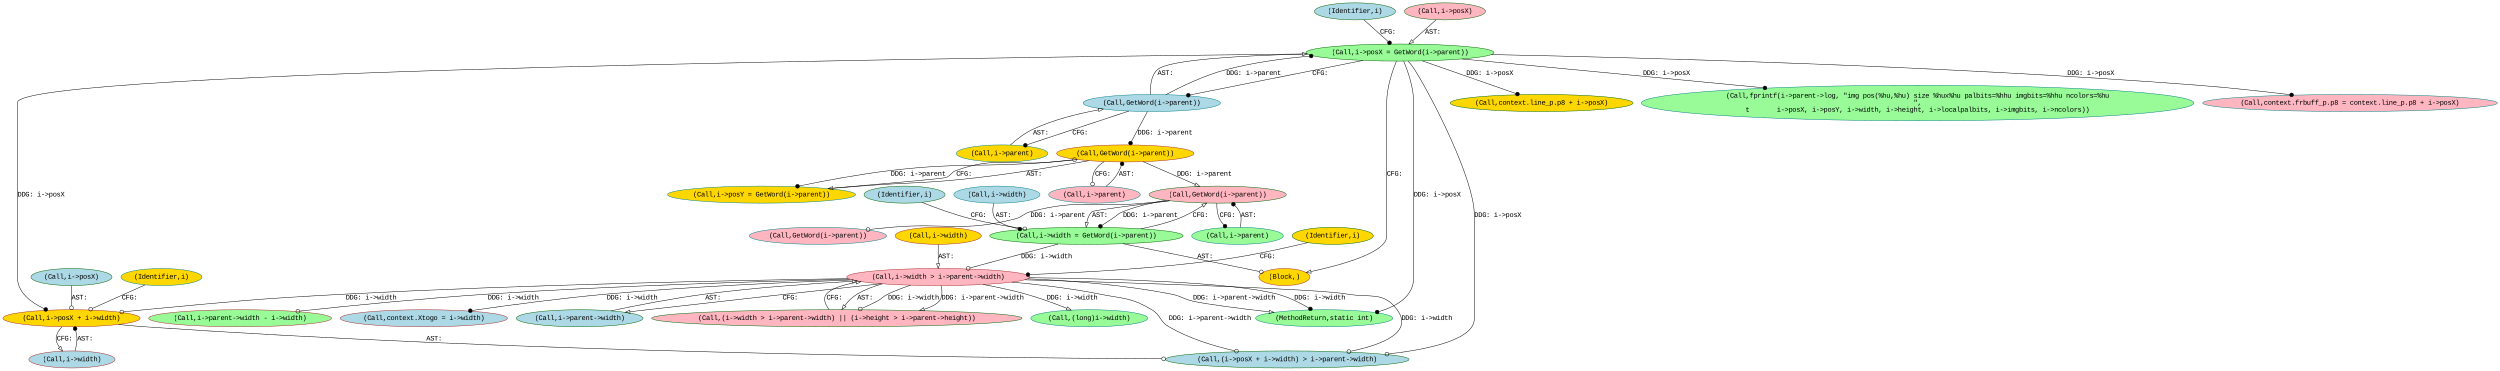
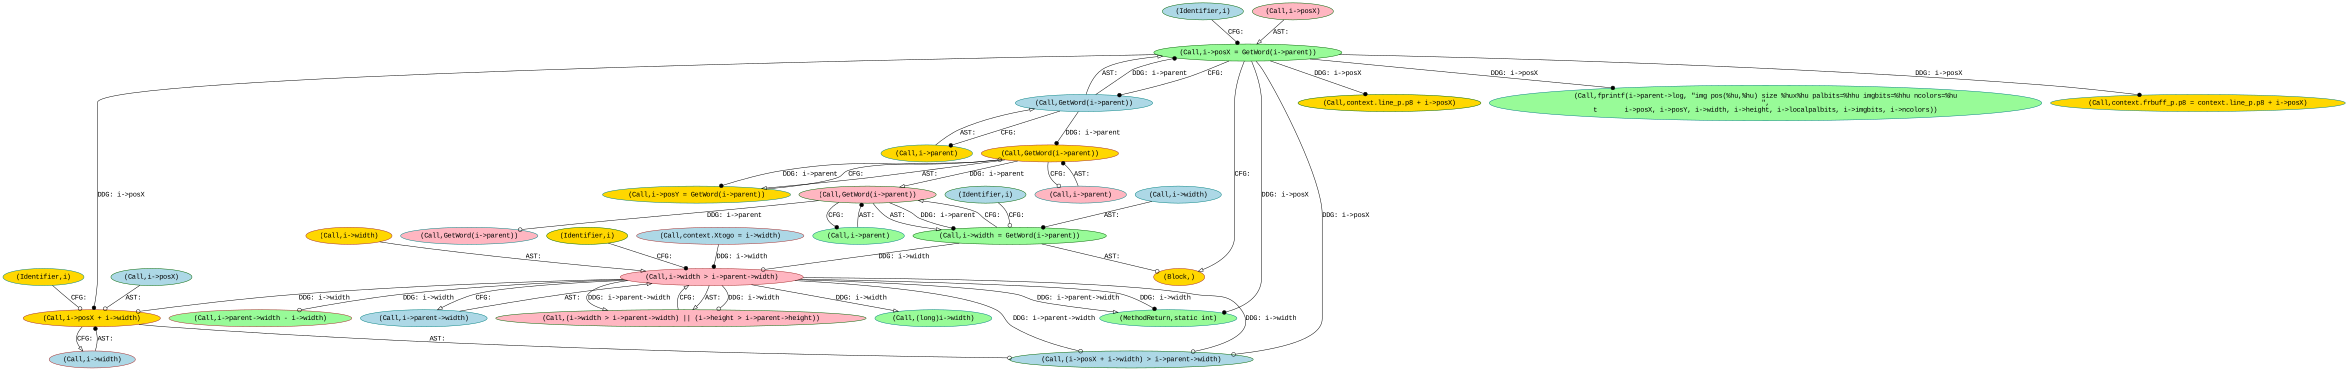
(2350, 103) -> (2198, 103)
(662, 290) -> (716, 255)
(580, 318) -> (424, 318)
